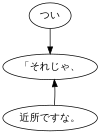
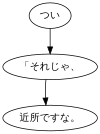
(55, 96) -> (45, 89)
